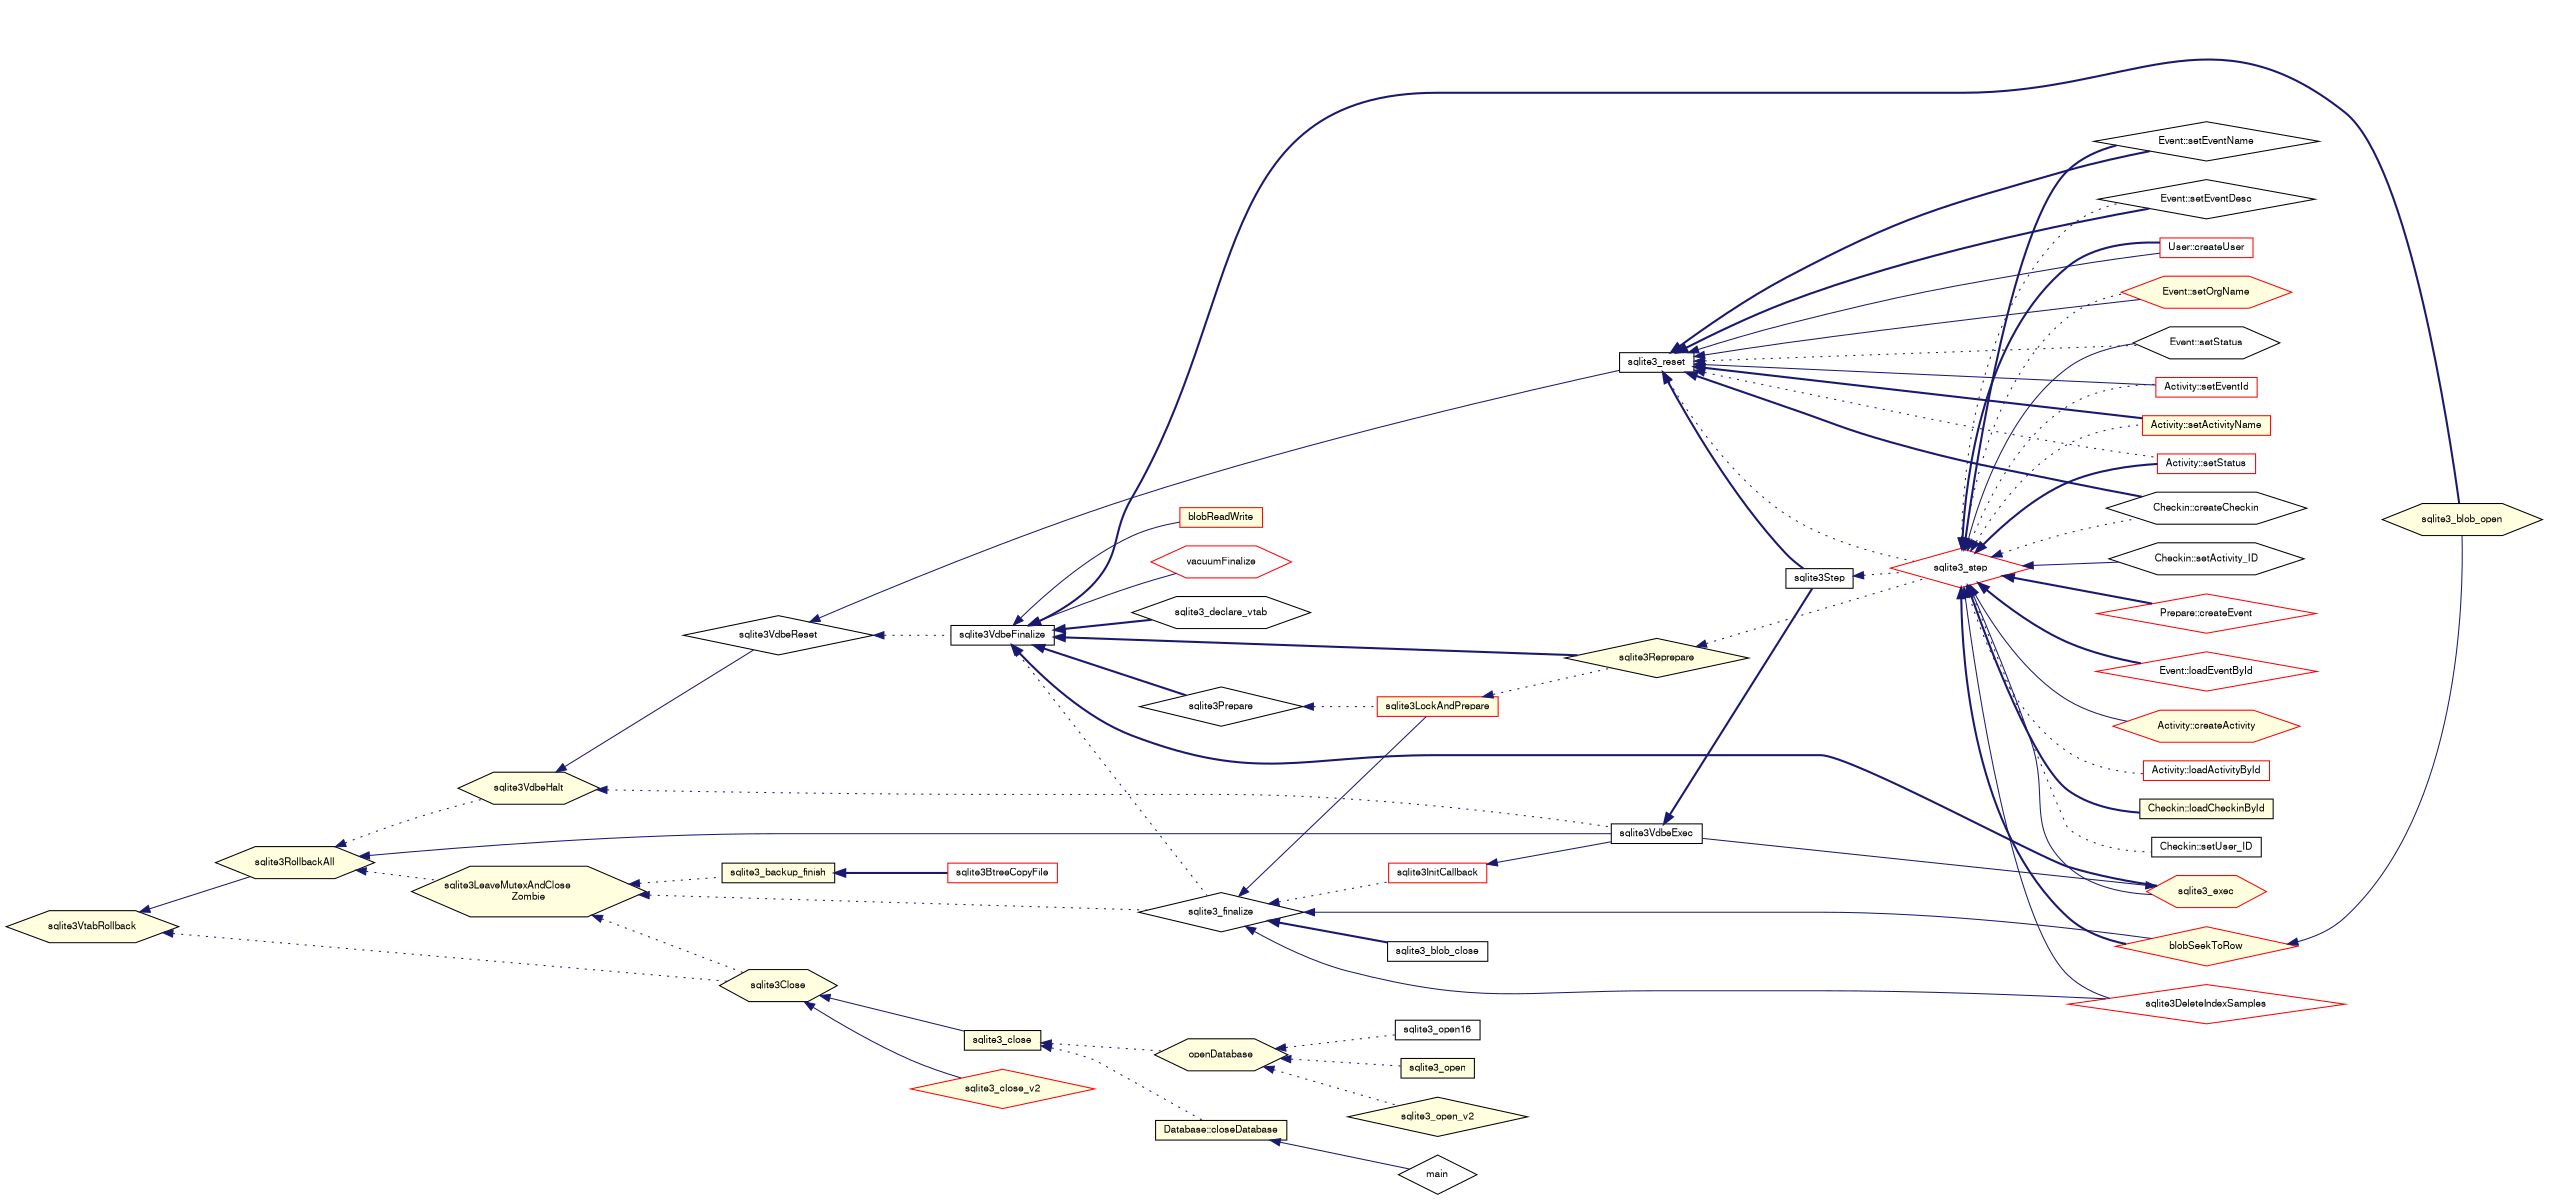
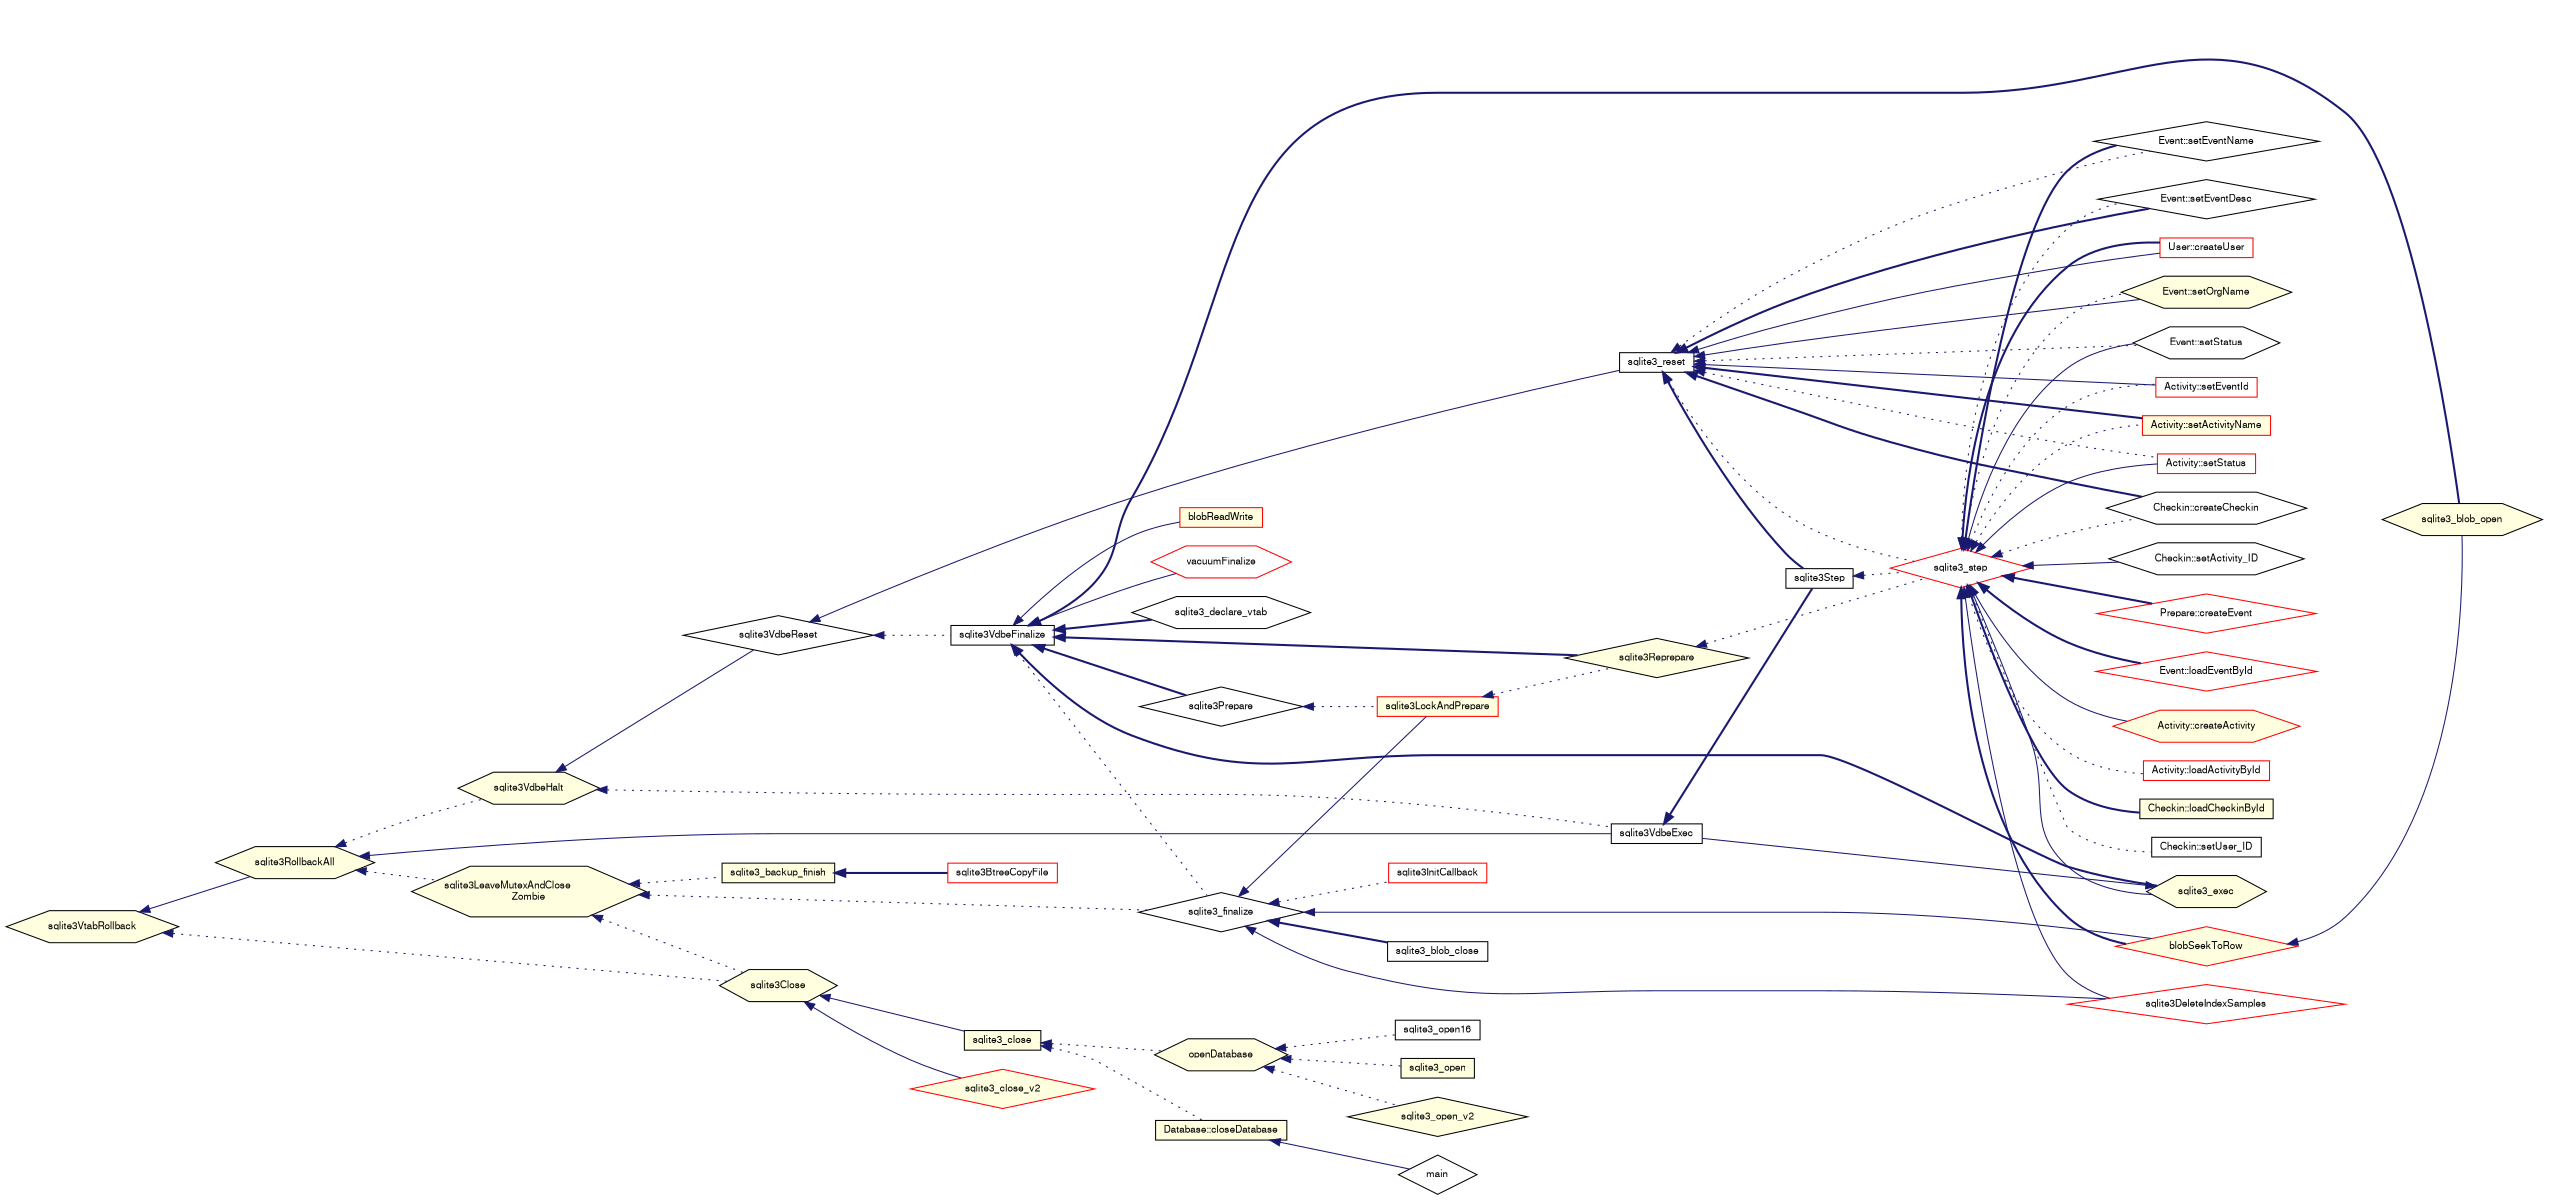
(1903, 222) -> (1903, 222)
(2206, 292) -> (2206, 292)
(2057, 488) -> (2057, 488)
(1554, 852) -> none
(2206, 892) -> (2206, 892)
